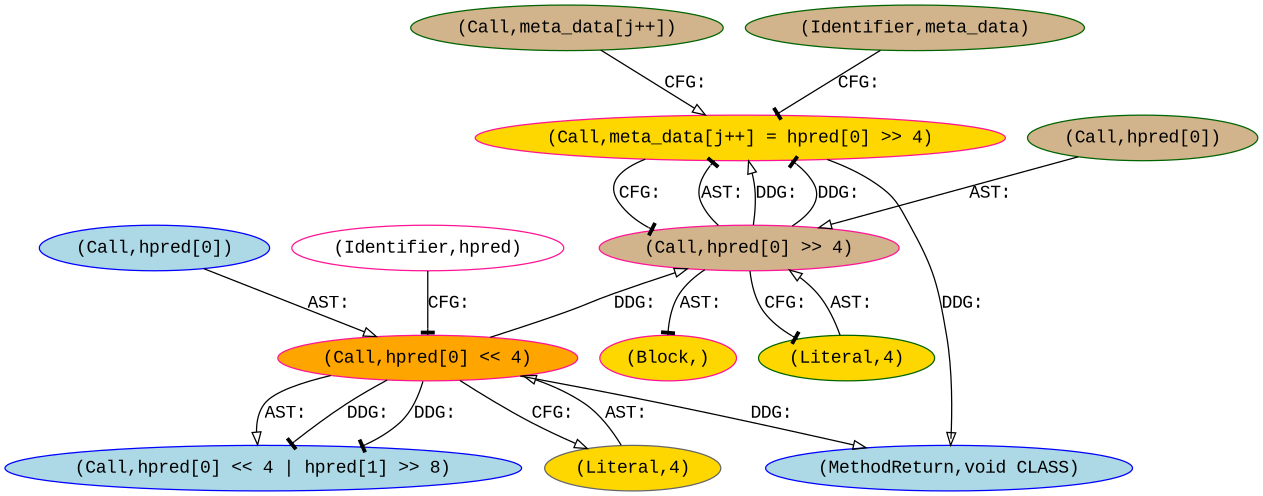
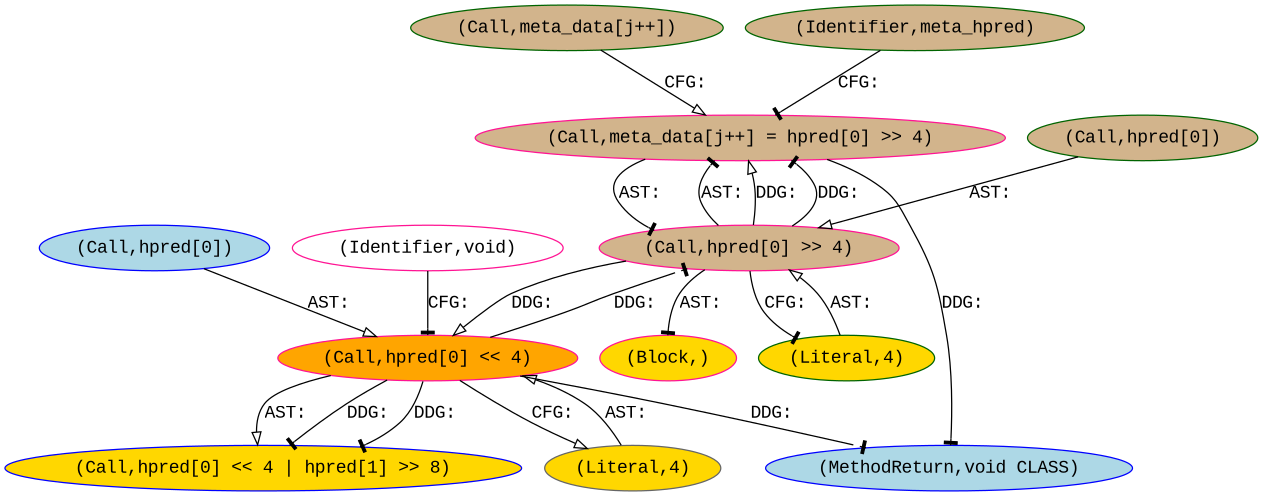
(915, 28) -> (915, 28)
(740, 138) -> (740, 138)
(645, 193) -> (645, 193)
(428, 248) -> (428, 248)
(933, 276) -> (933, 276)
none -> (540, 282)
(583, 306) -> (583, 306)
(687, 409) -> (687, 409)
(263, 468) -> (263, 468)
